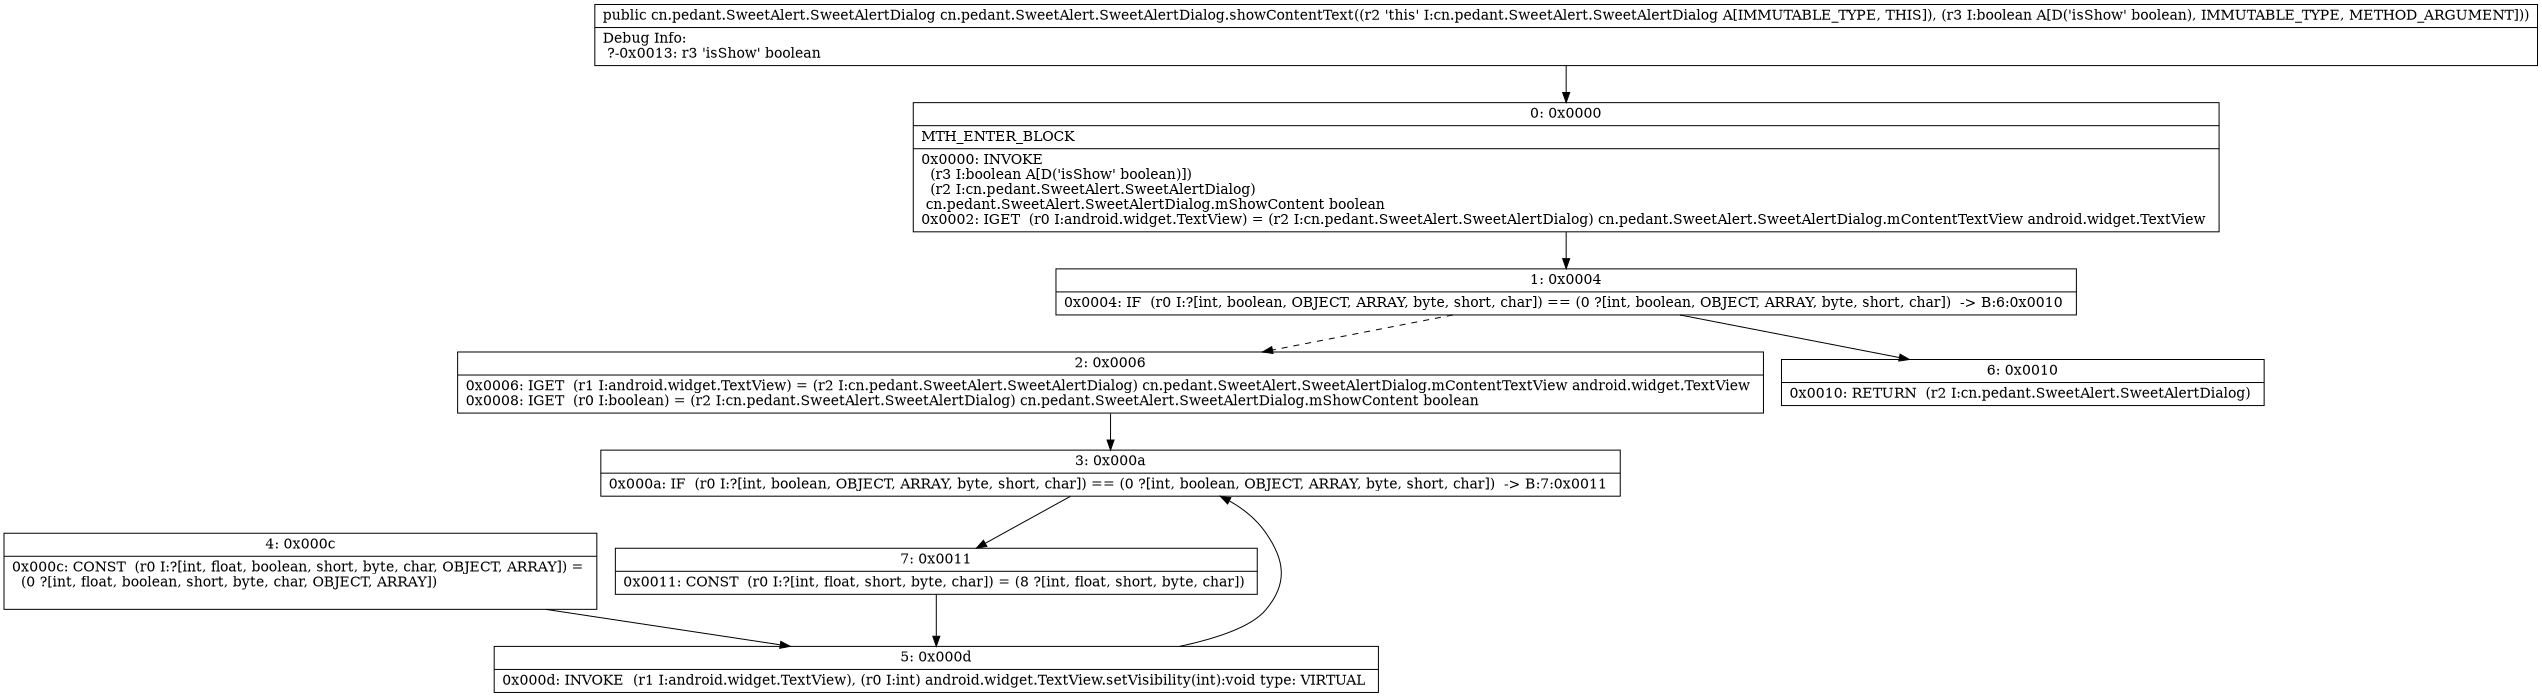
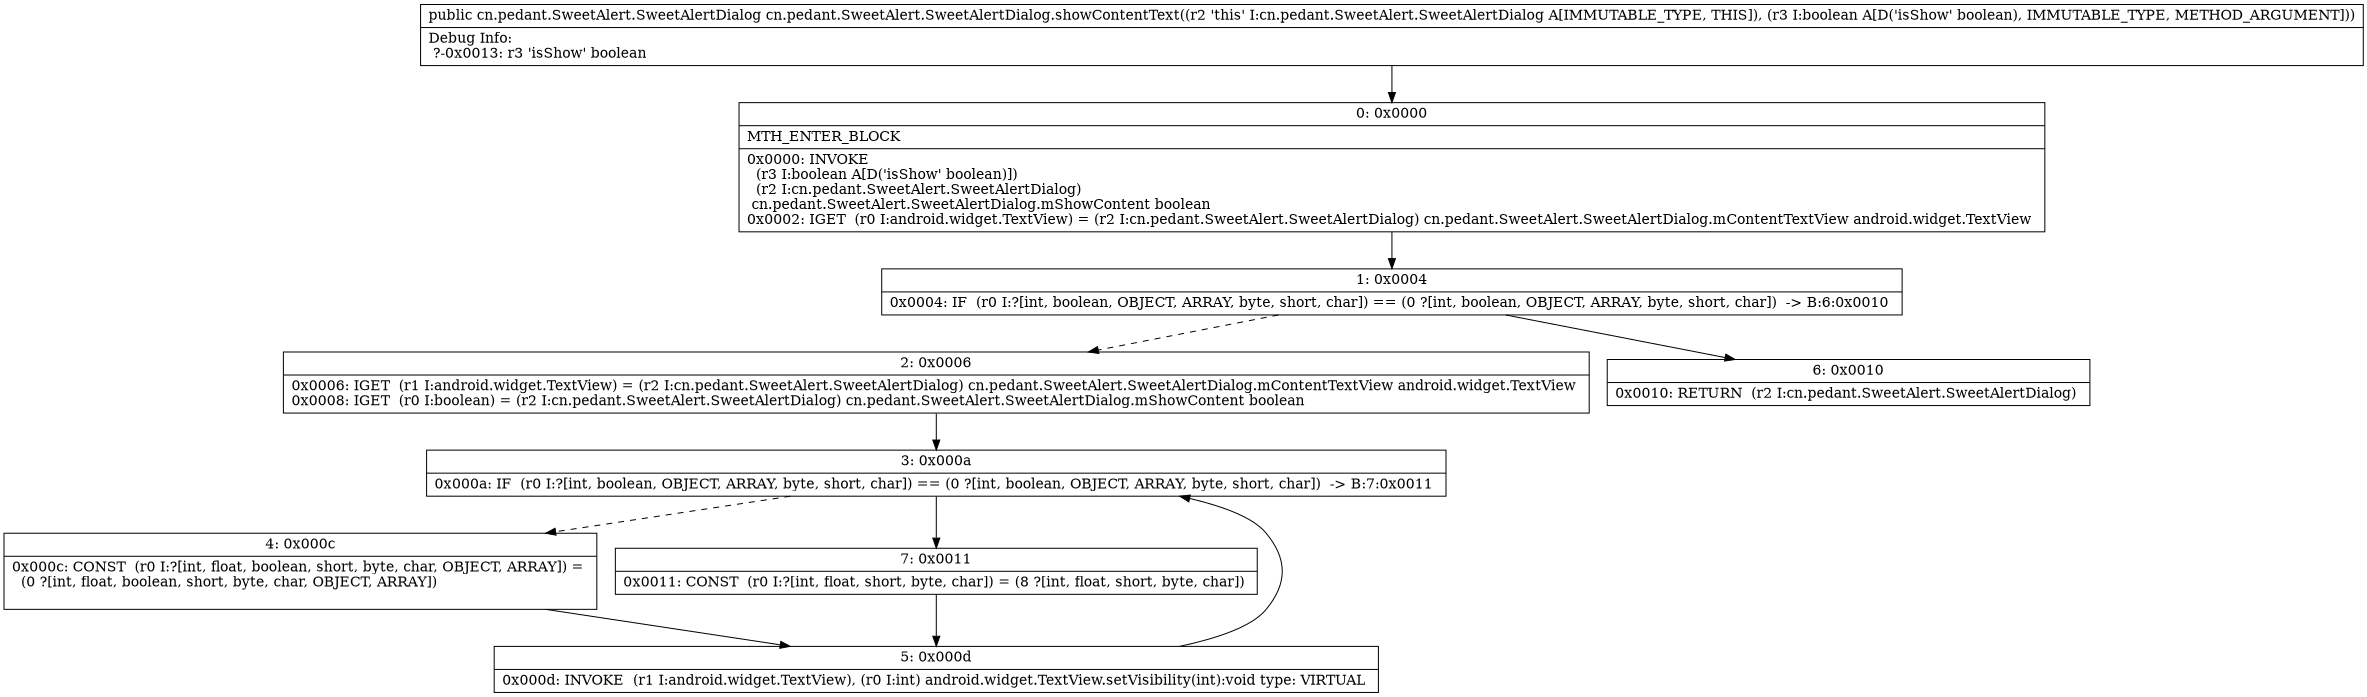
none -> (673, 514)
